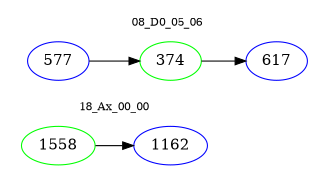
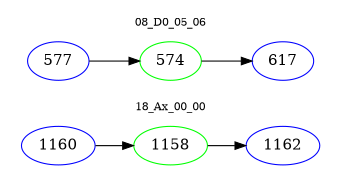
(171, 61) -> (171, 61)
none -> (58, 146)
(58, 146) -> (171, 146)
